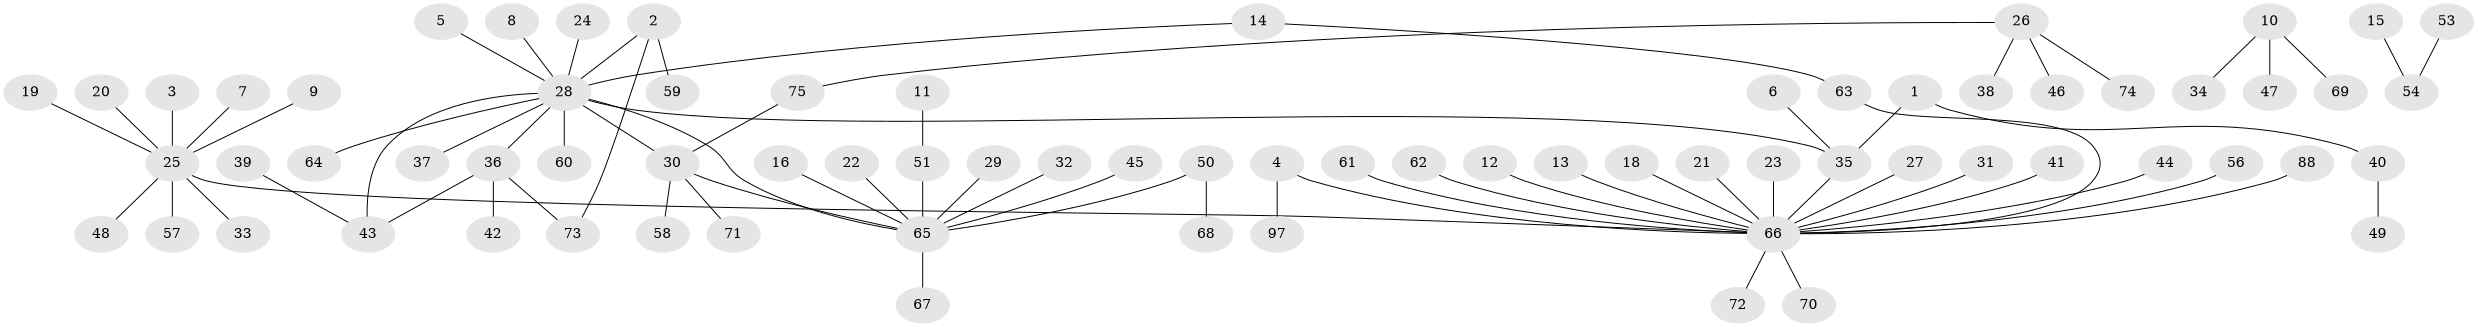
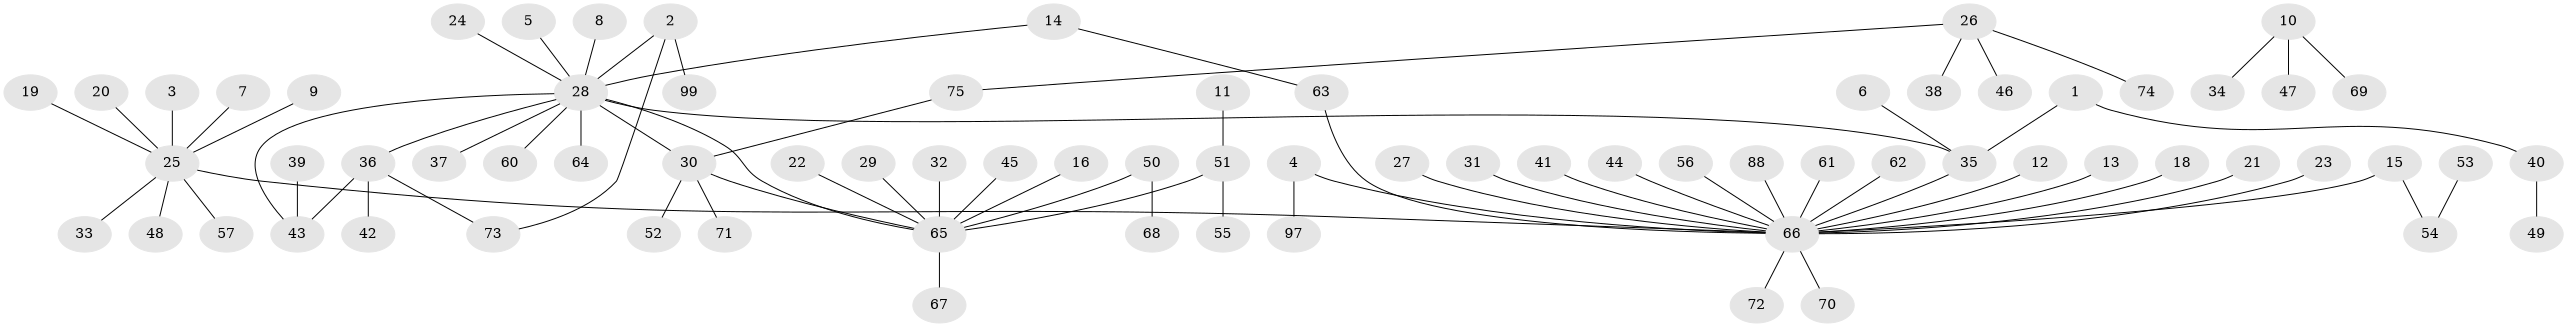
(673, 93) -> (689, 93)
none -> (2237, 201)
(663, 234) -> (654, 234)
none -> (1223, 234)
